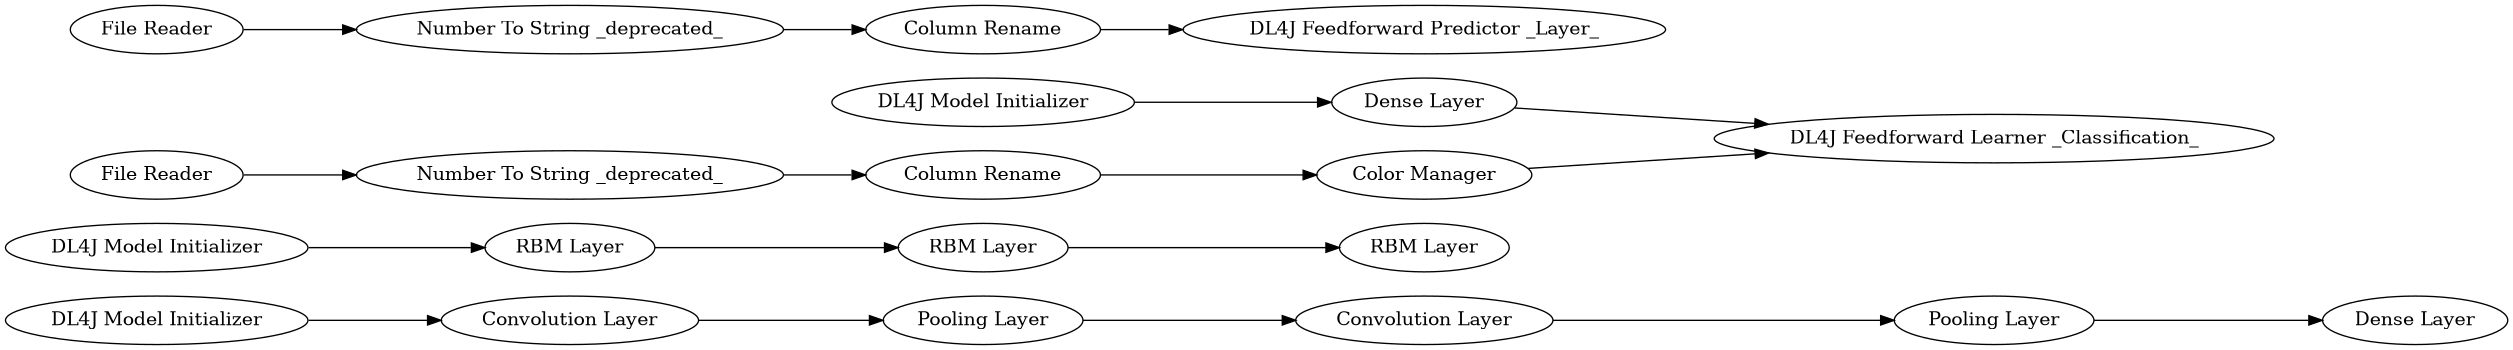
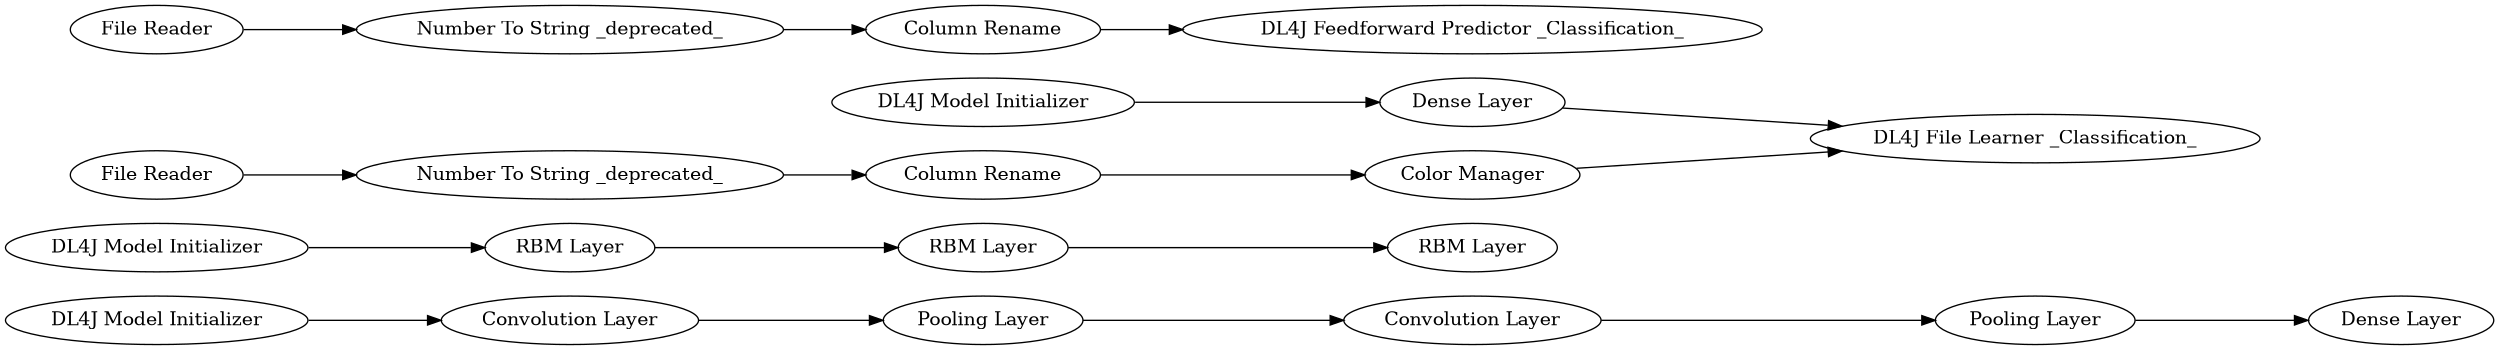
(1424, 30) -> (1472, 30)
(1994, 139) -> (2035, 139)
